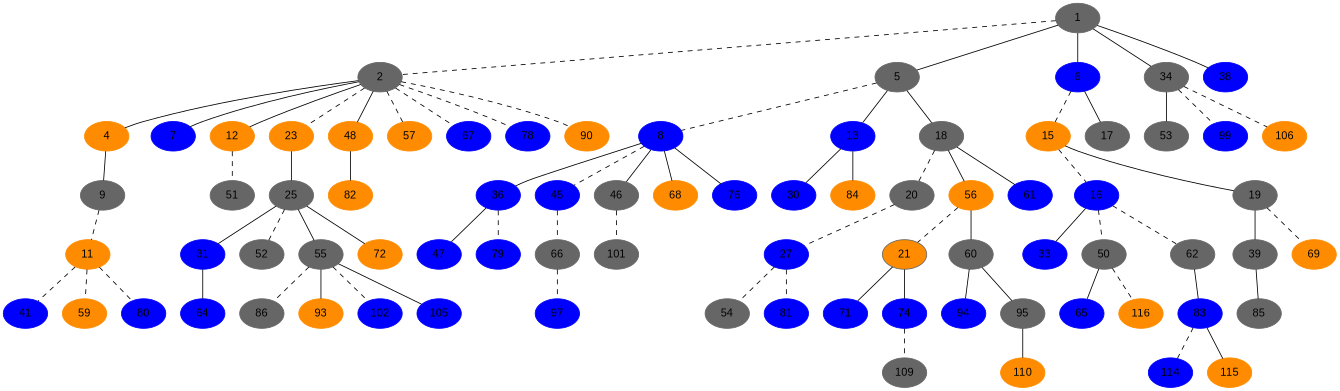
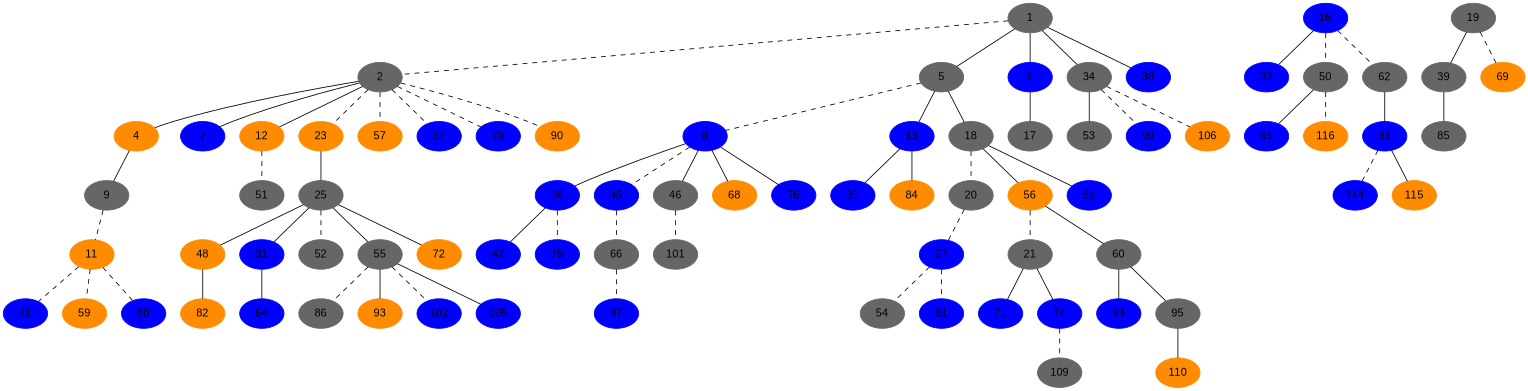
(365, 107) -> (262, 225)
(1048, 136) -> none
(905, 254) -> (1030, 254)
